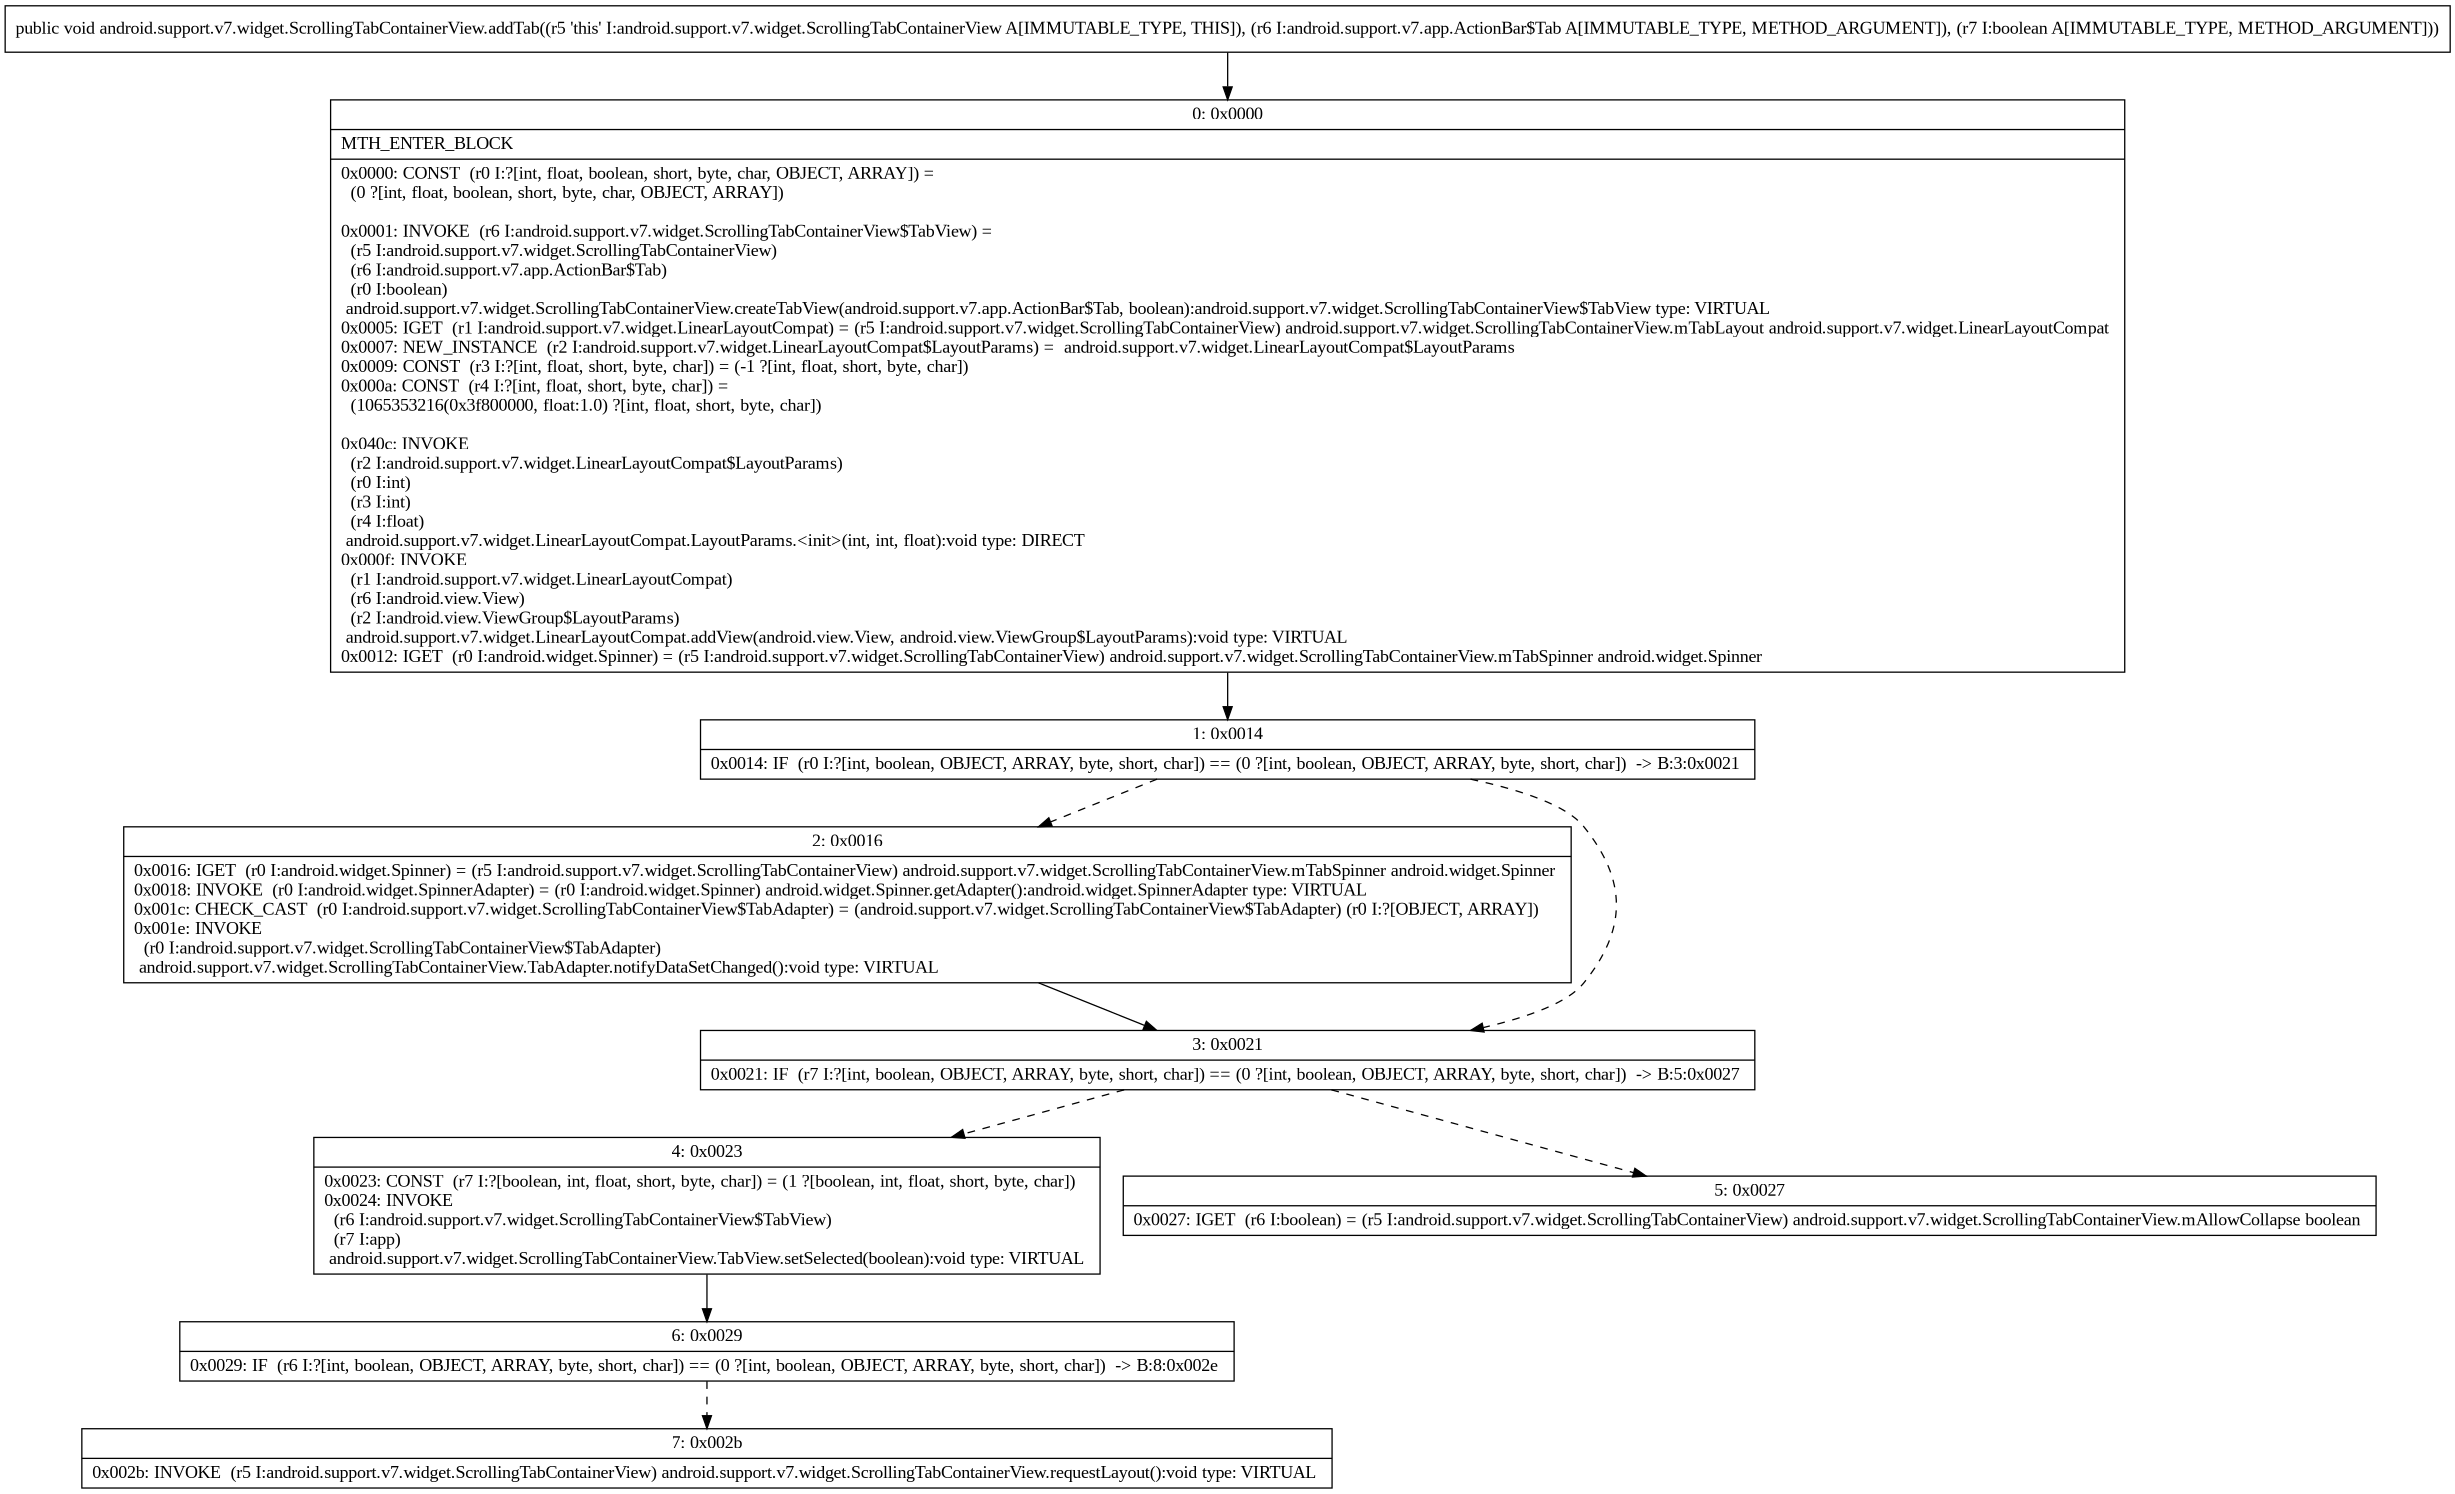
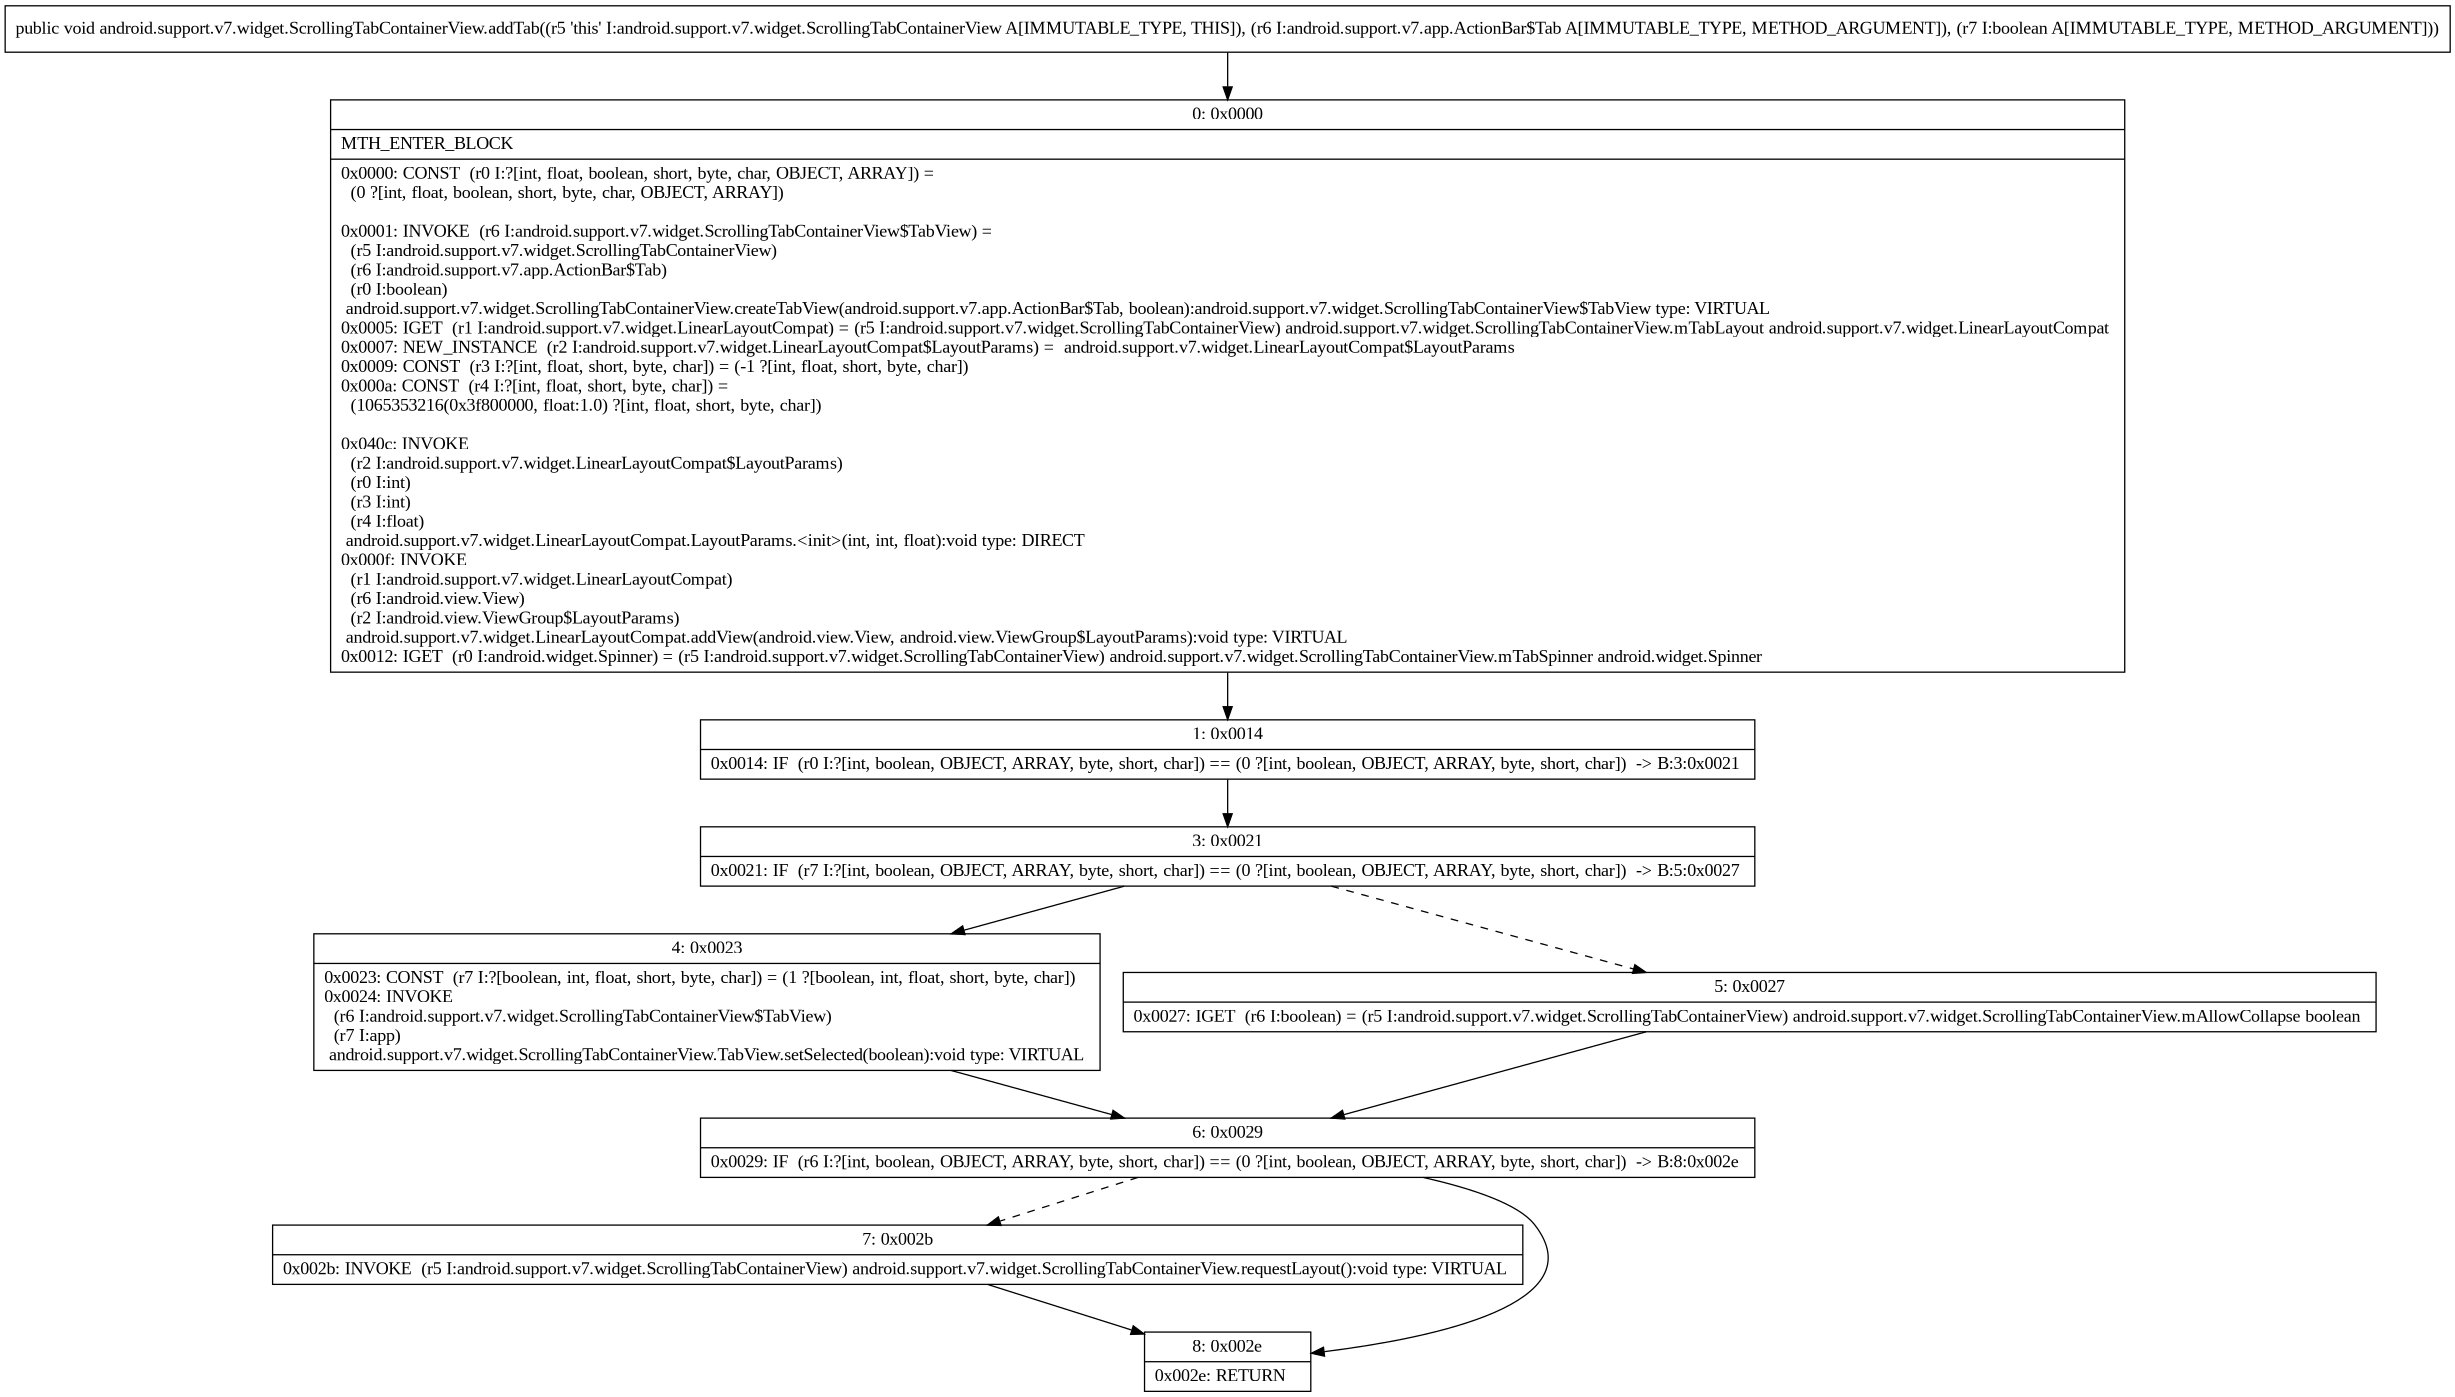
(1616, 898) -> (1228, 796)
(847, 905) -> none
none -> (1495, 1073)
(1044, 1112) -> (1044, 908)
none -> (1228, 1362)
